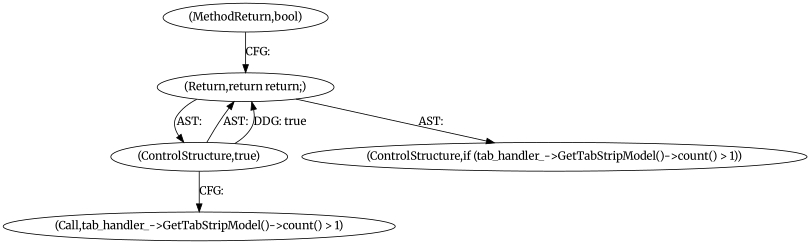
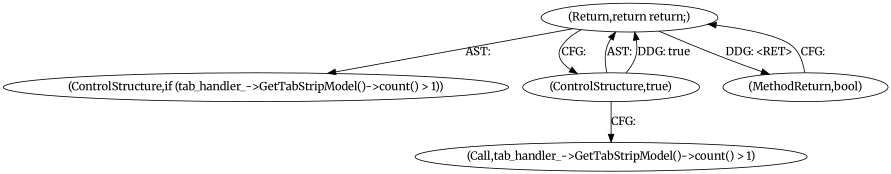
none -> (710, 52)
(191, 122) -> (575, 52)
